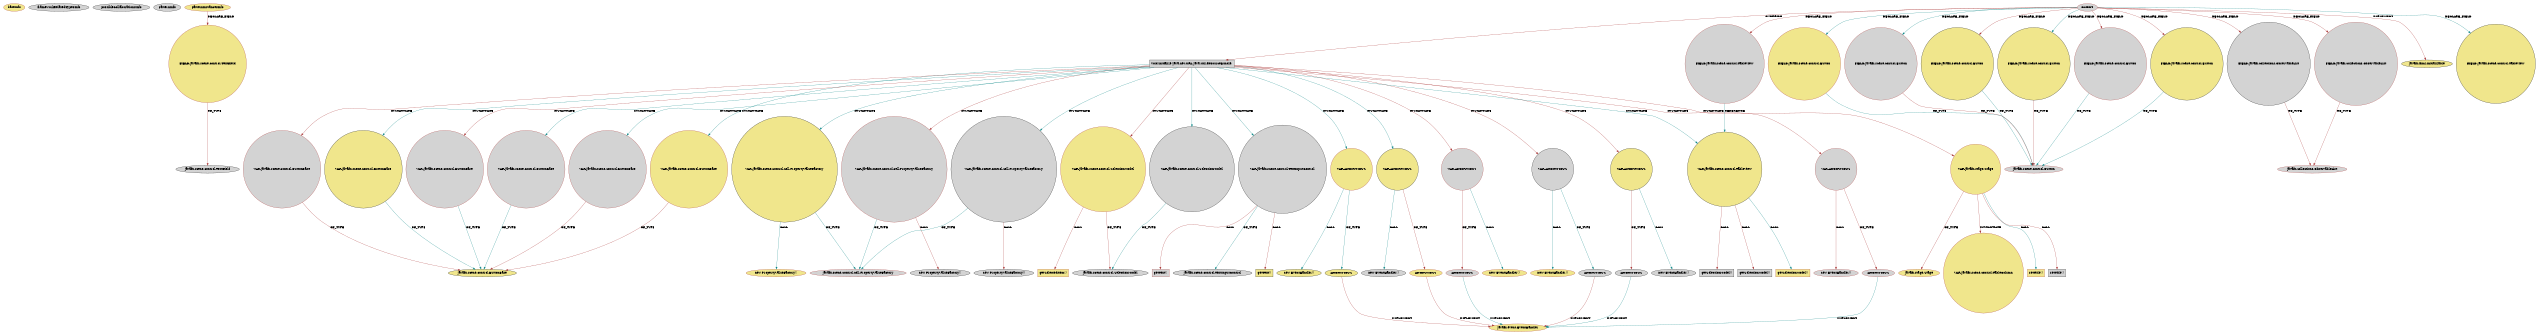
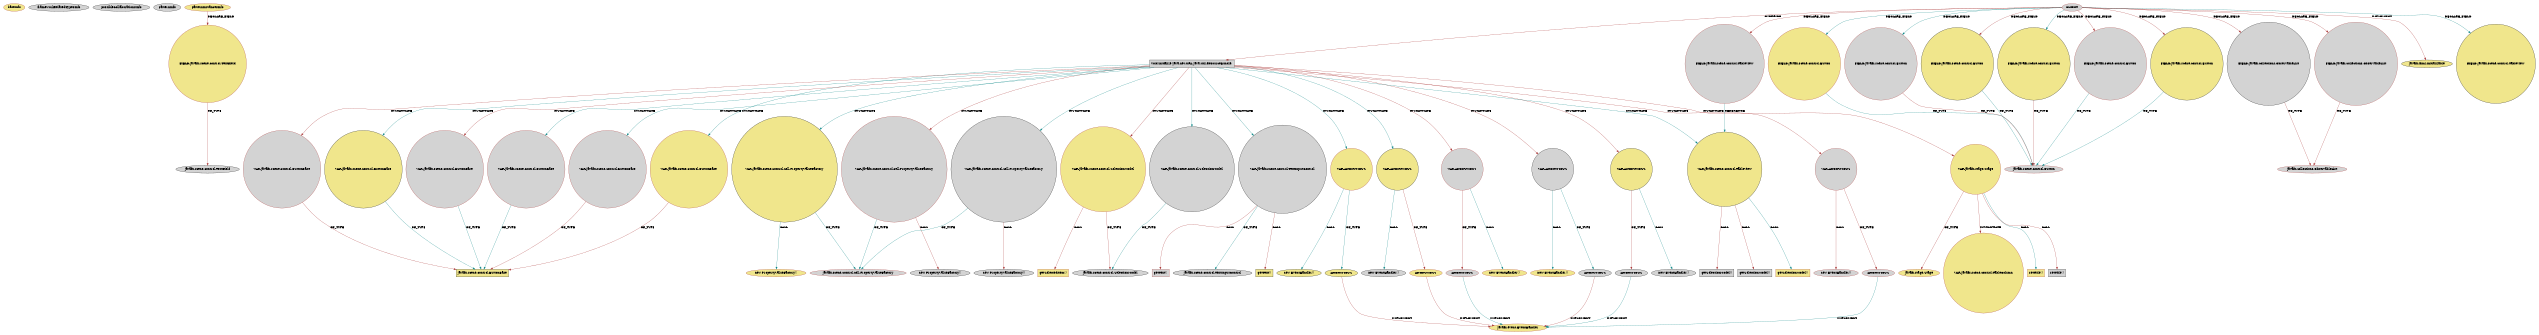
(482, 273) -> (482, 273)
